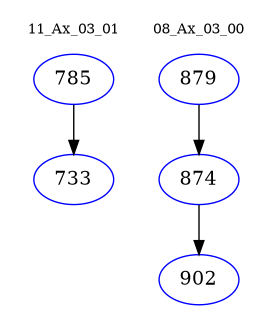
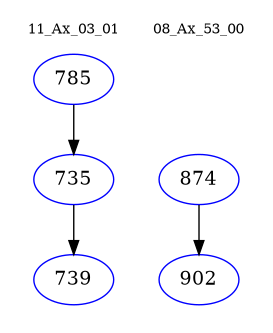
(199, 30) -> (199, 30)
(199, 79) -> none
(74, 180) -> (74, 180)
none -> (74, 280)
